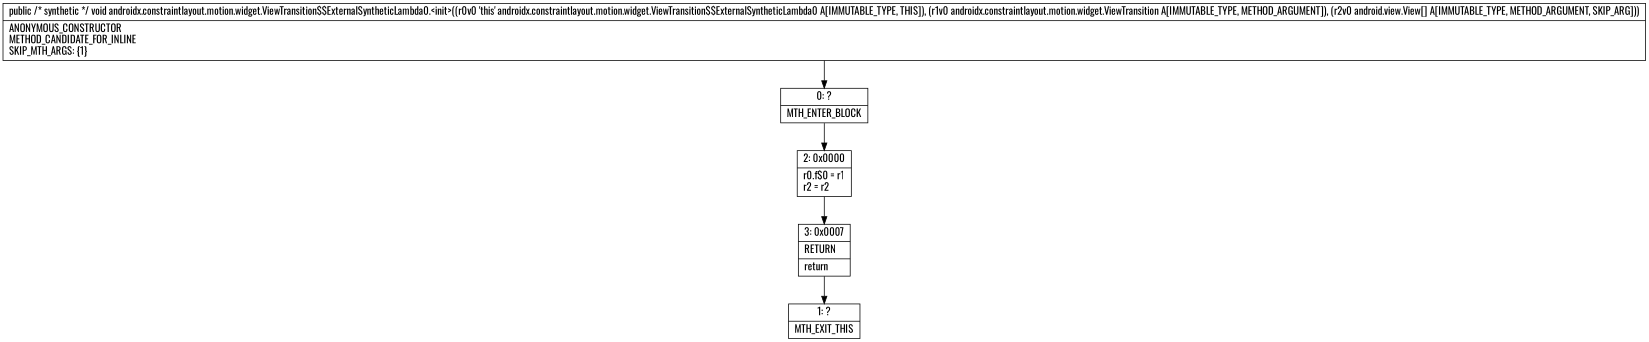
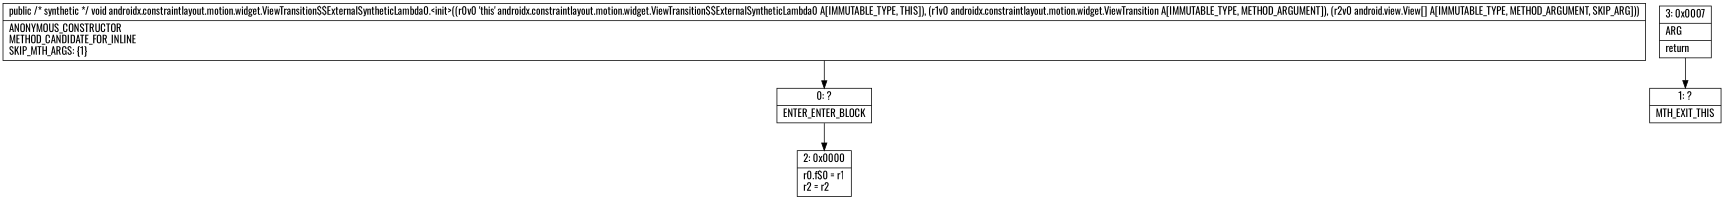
(824, 114) -> (824, 114)
(824, 207) -> none
(821, 250) -> (1674, 32)
